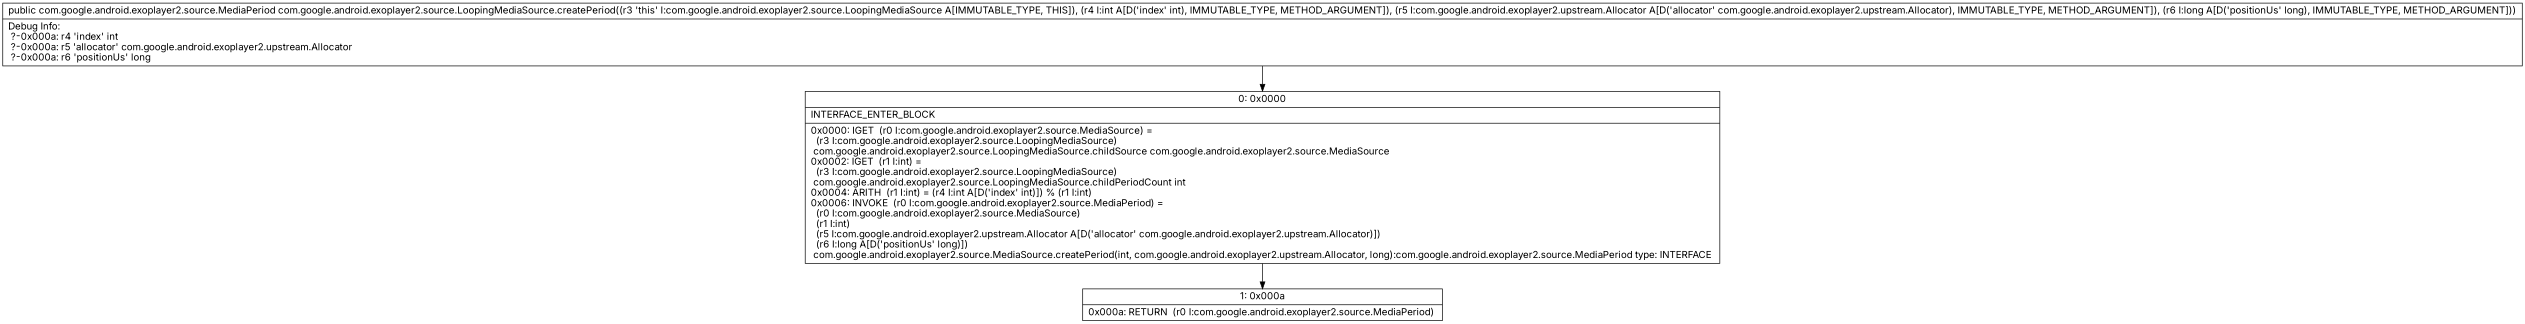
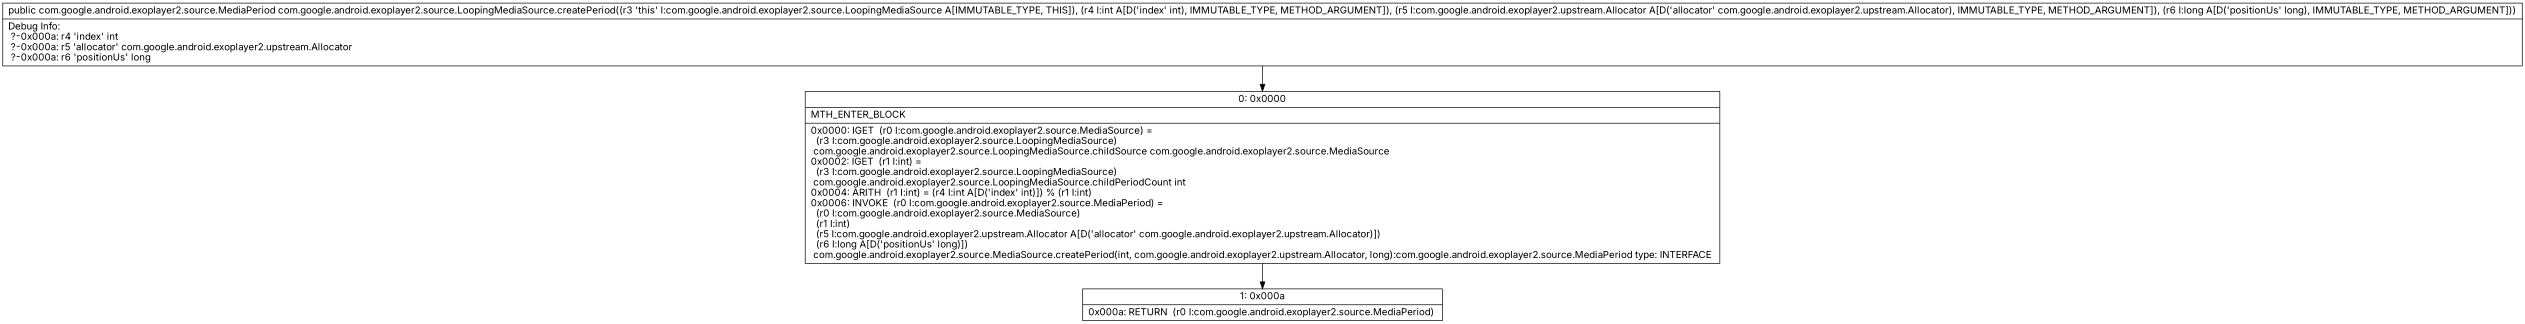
(873, 115) -> (859, 115)
